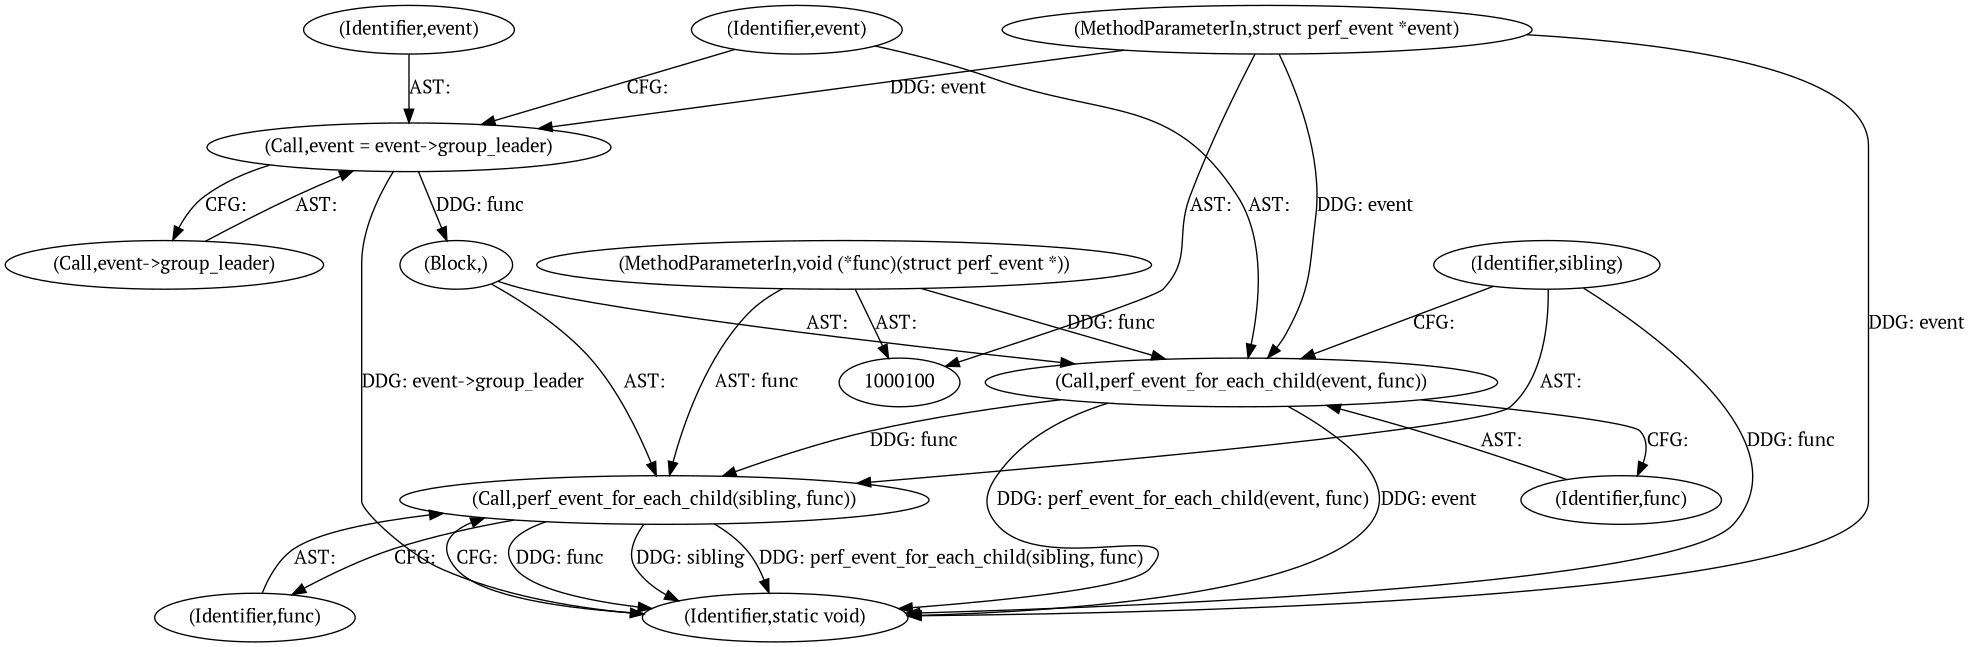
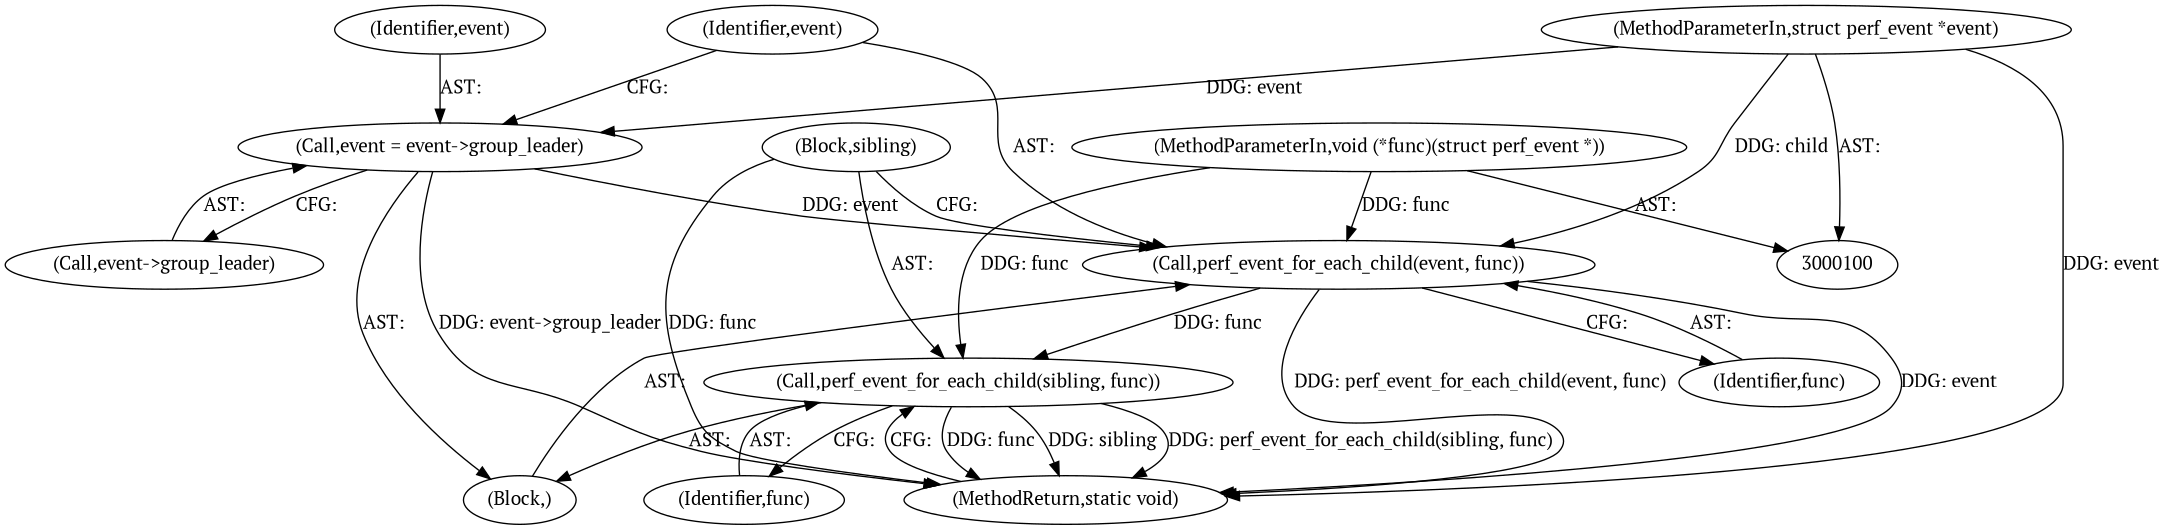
(481, 206) -> (387, 324)
(1366, 206) -> (1782, 147)
none -> (835, 220)
(1547, 265) -> (856, 147)
(589, 357) -> (693, 430)
(757, 382) -> (1025, 265)
(900, 382) -> (1837, 265)
(775, 618) -> (1066, 500)
